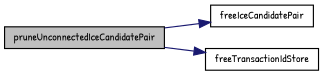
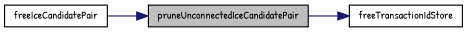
(182, 26) -> (122, 16)
